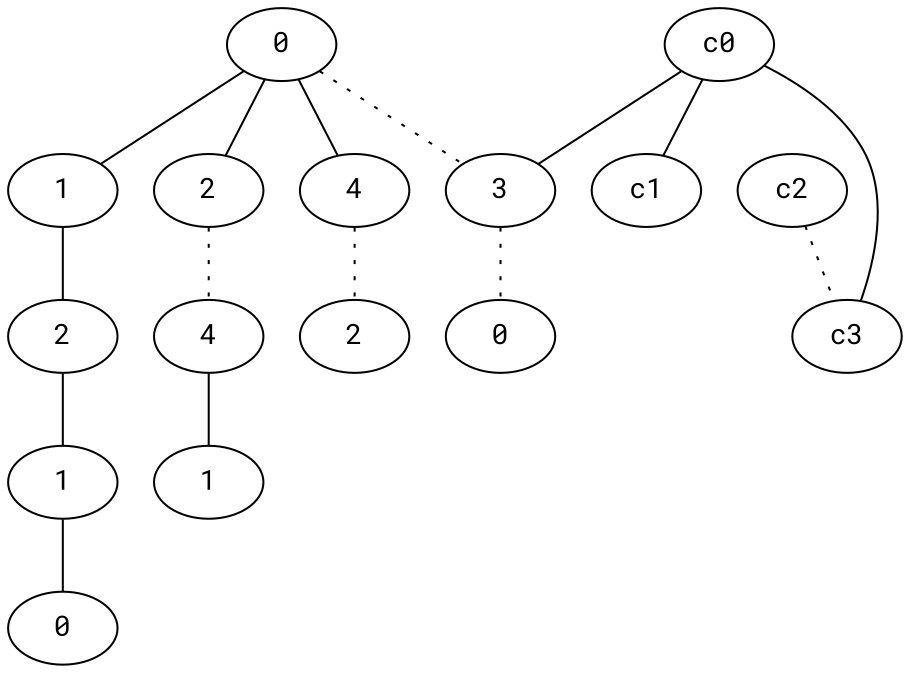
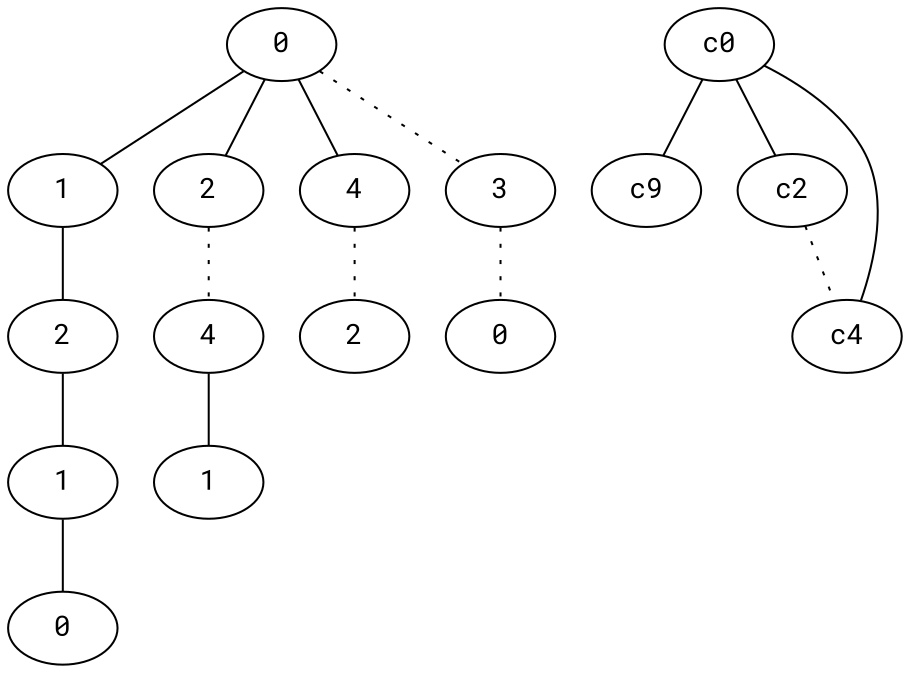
(610, 118) -> (756, 118)
(646, 190) -> (646, 190)
(847, 336) -> (847, 336)
